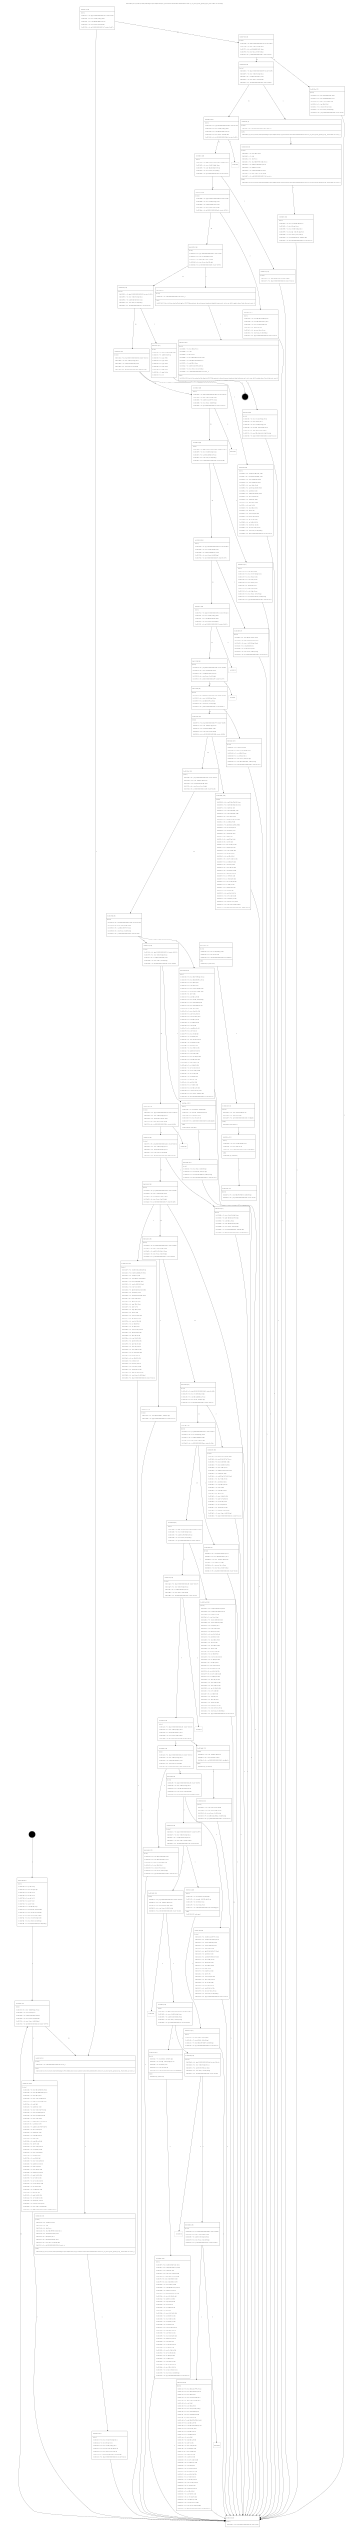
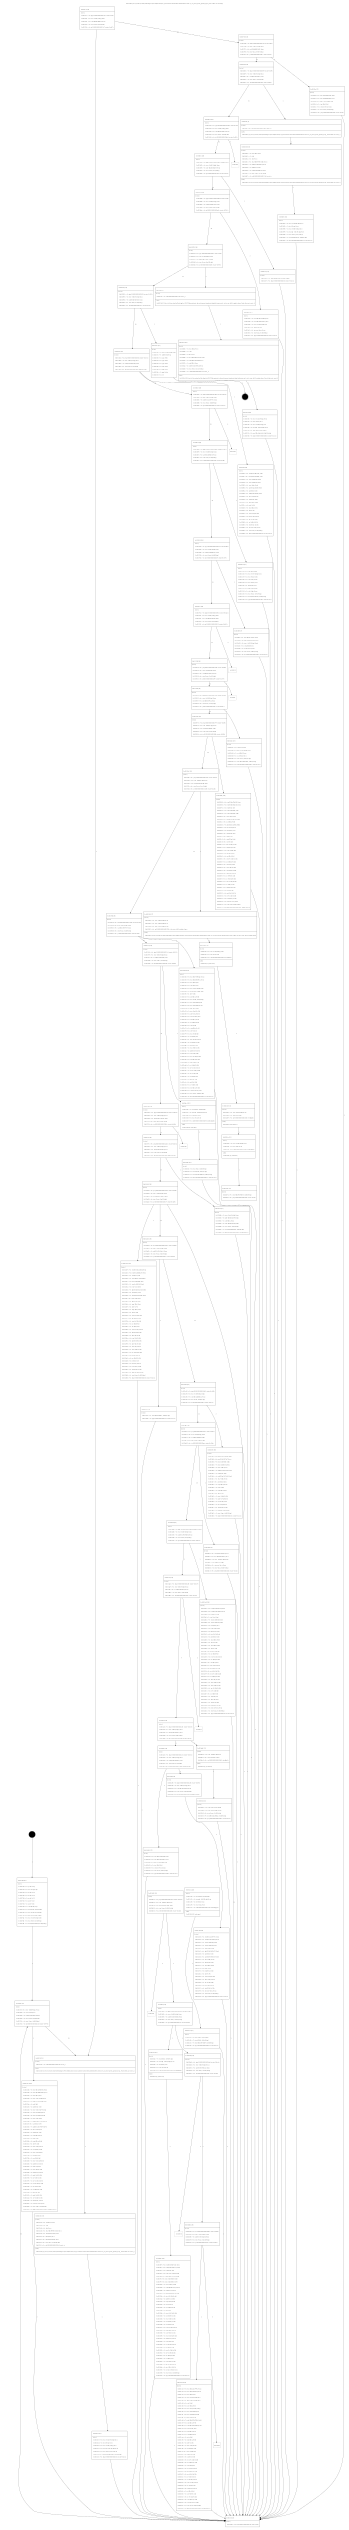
none -> (200, 925)
(184, 1834) -> none
